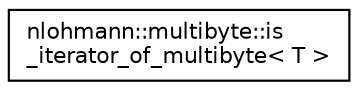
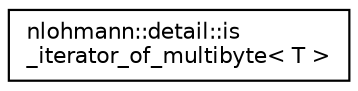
(179, 45) -> (179, 45)
